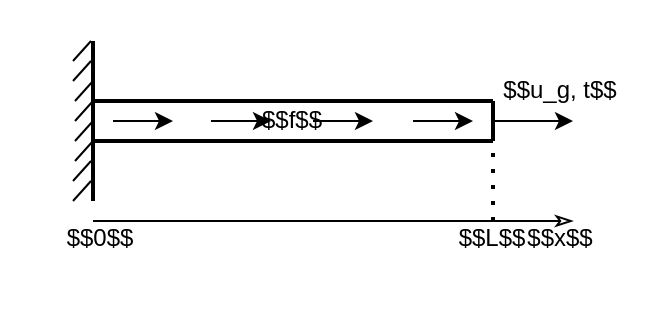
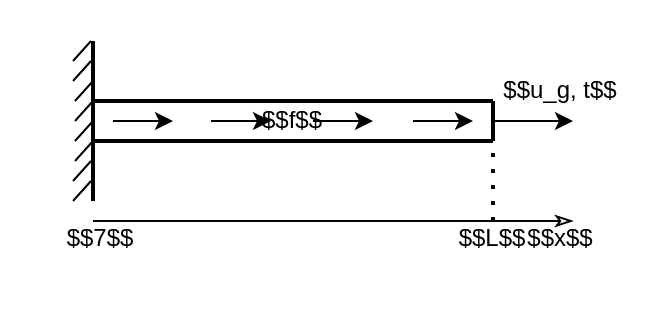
(101, 239) -> (101, 239)
